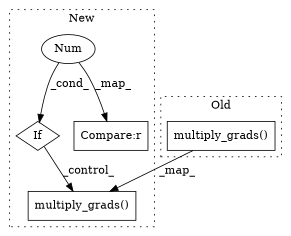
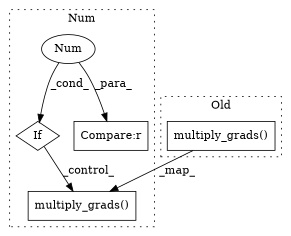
(82, 19) -> (82, 19)
(113, 84) -> (113, 84)
